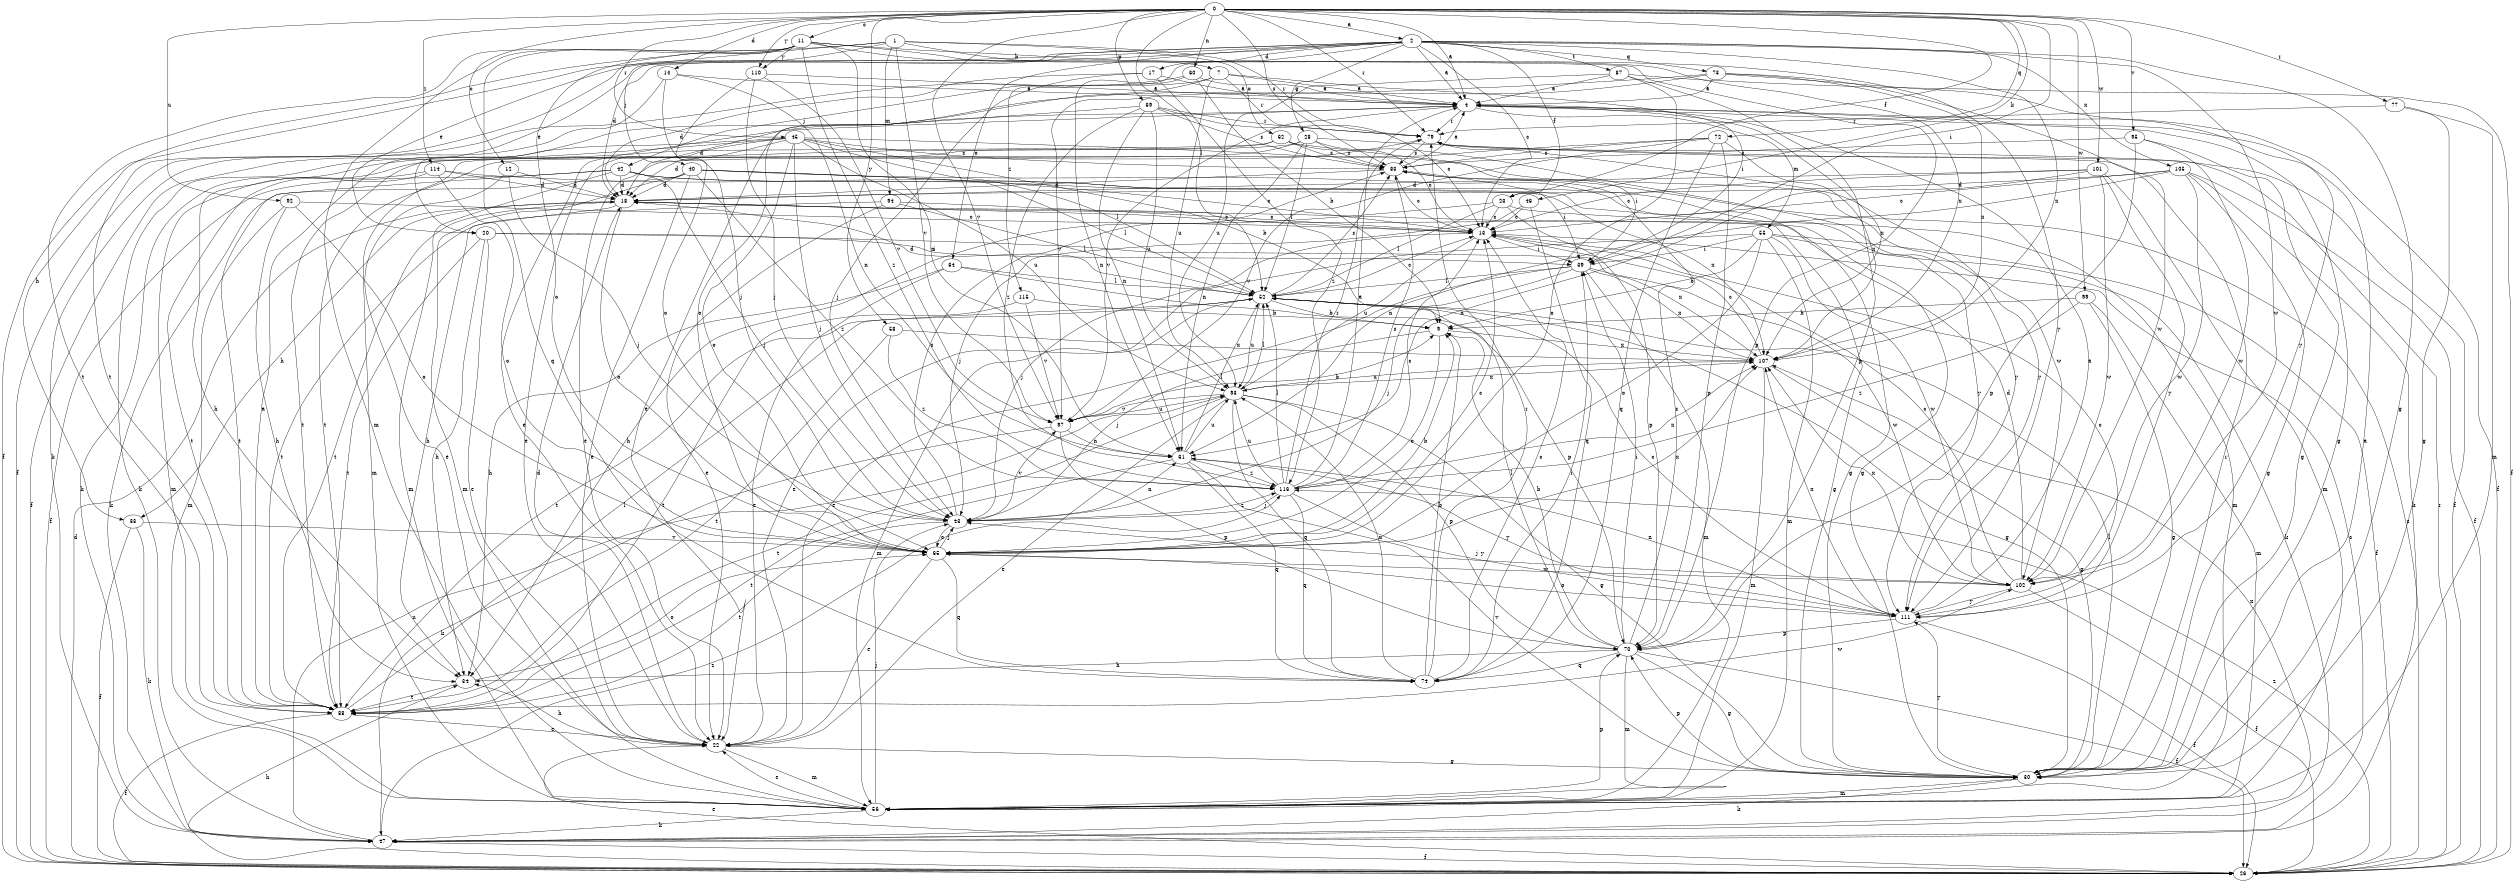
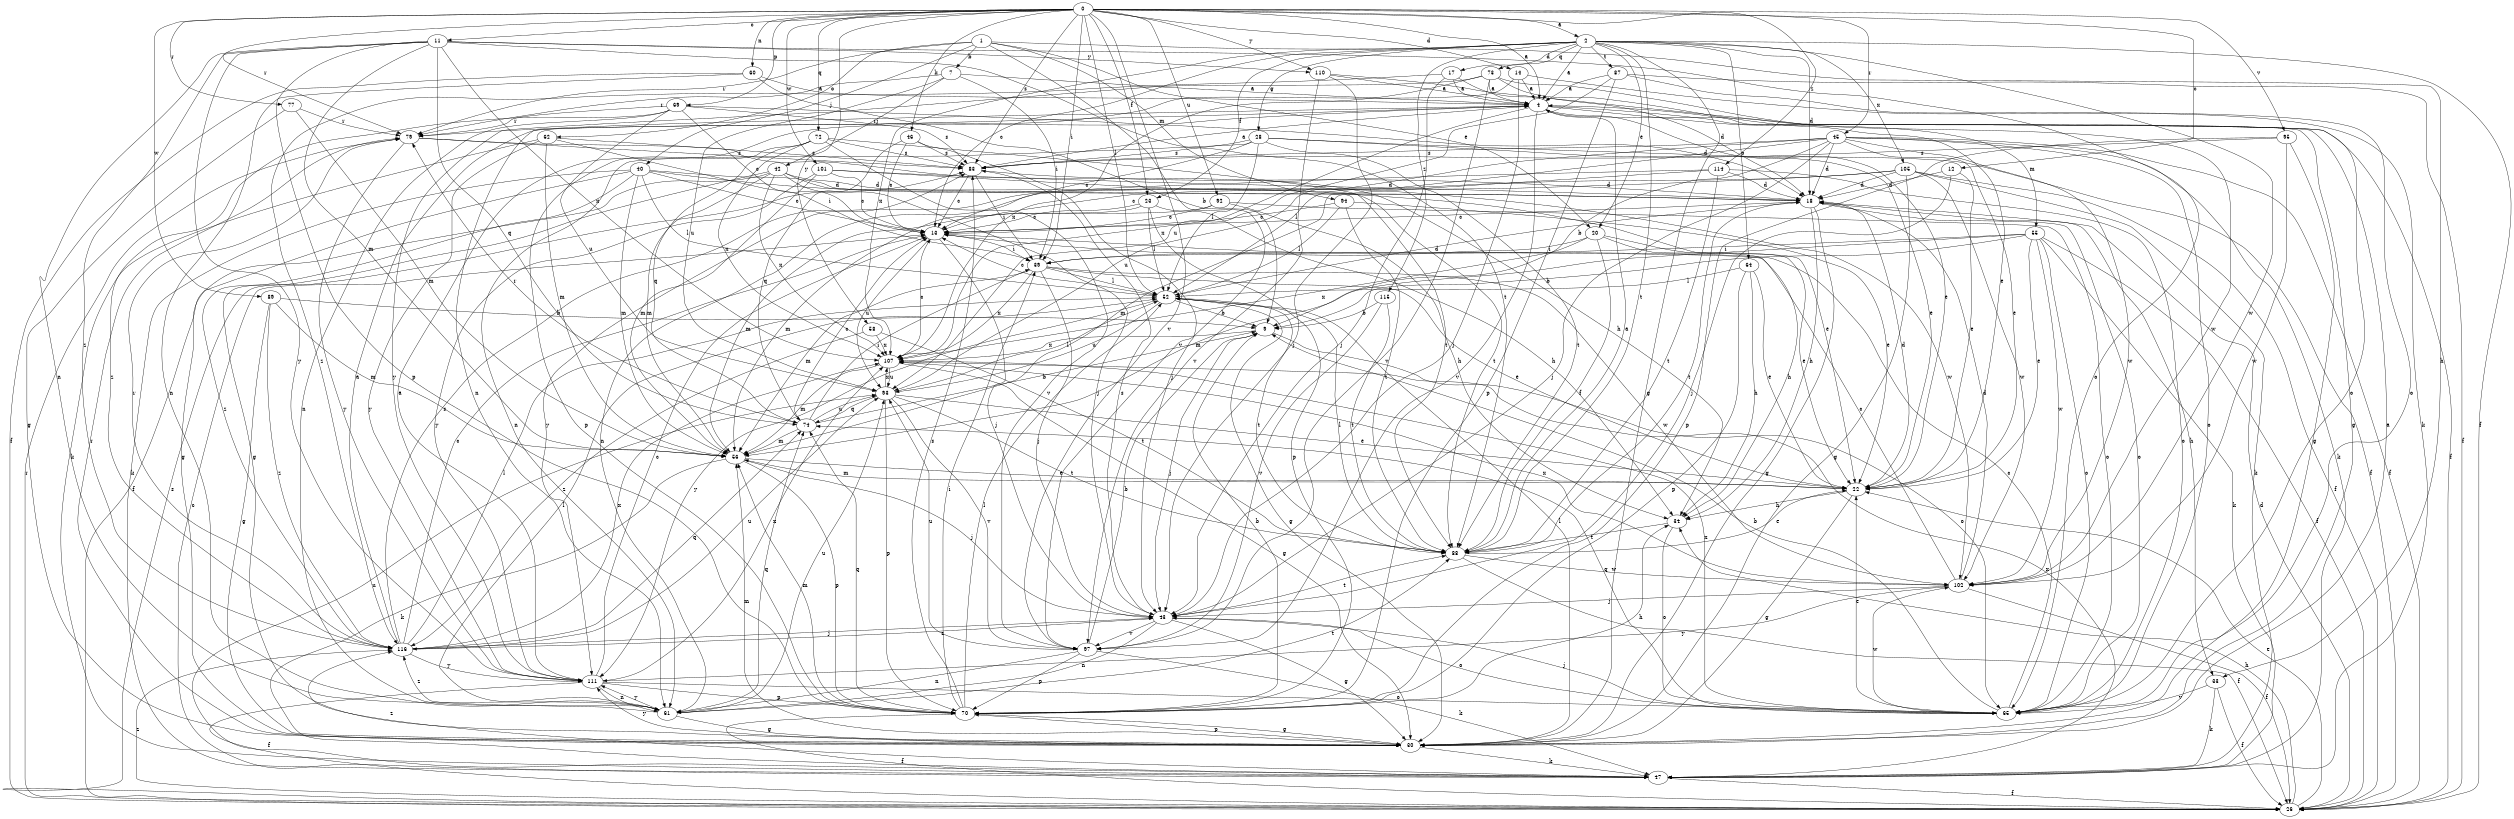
(766, 200) -> none
(1334, 247) -> (940, 152)
(1615, 265) -> none
(2085, 297) -> (271, 297)
(930, 441) -> (773, 442)
(1653, 457) -> (696, 490)
(348, 474) -> (1580, 393)
(1624, 612) -> (1296, 663)
(1497, 618) -> (770, 730)
